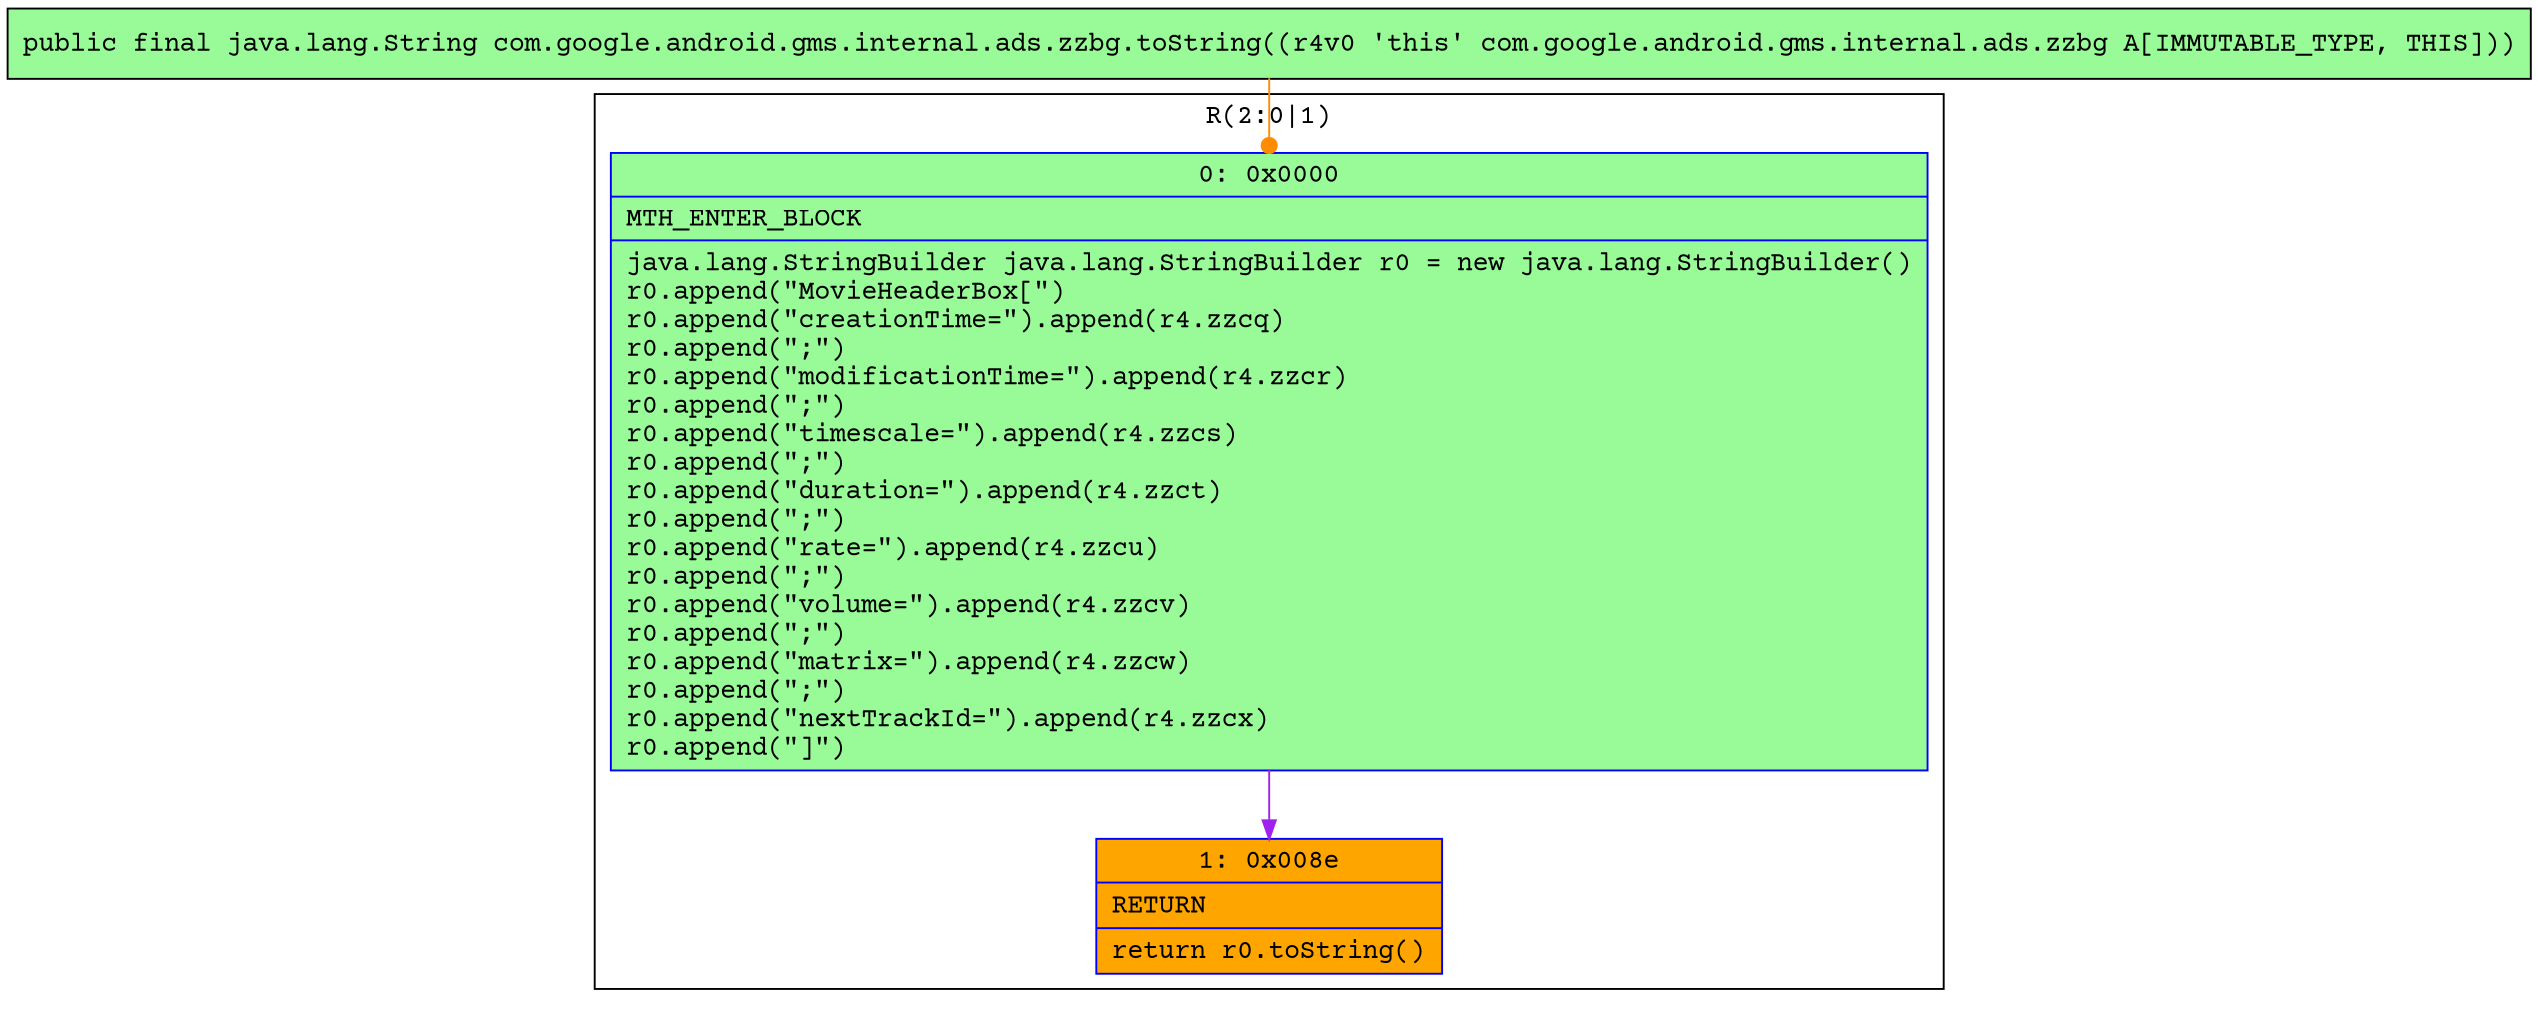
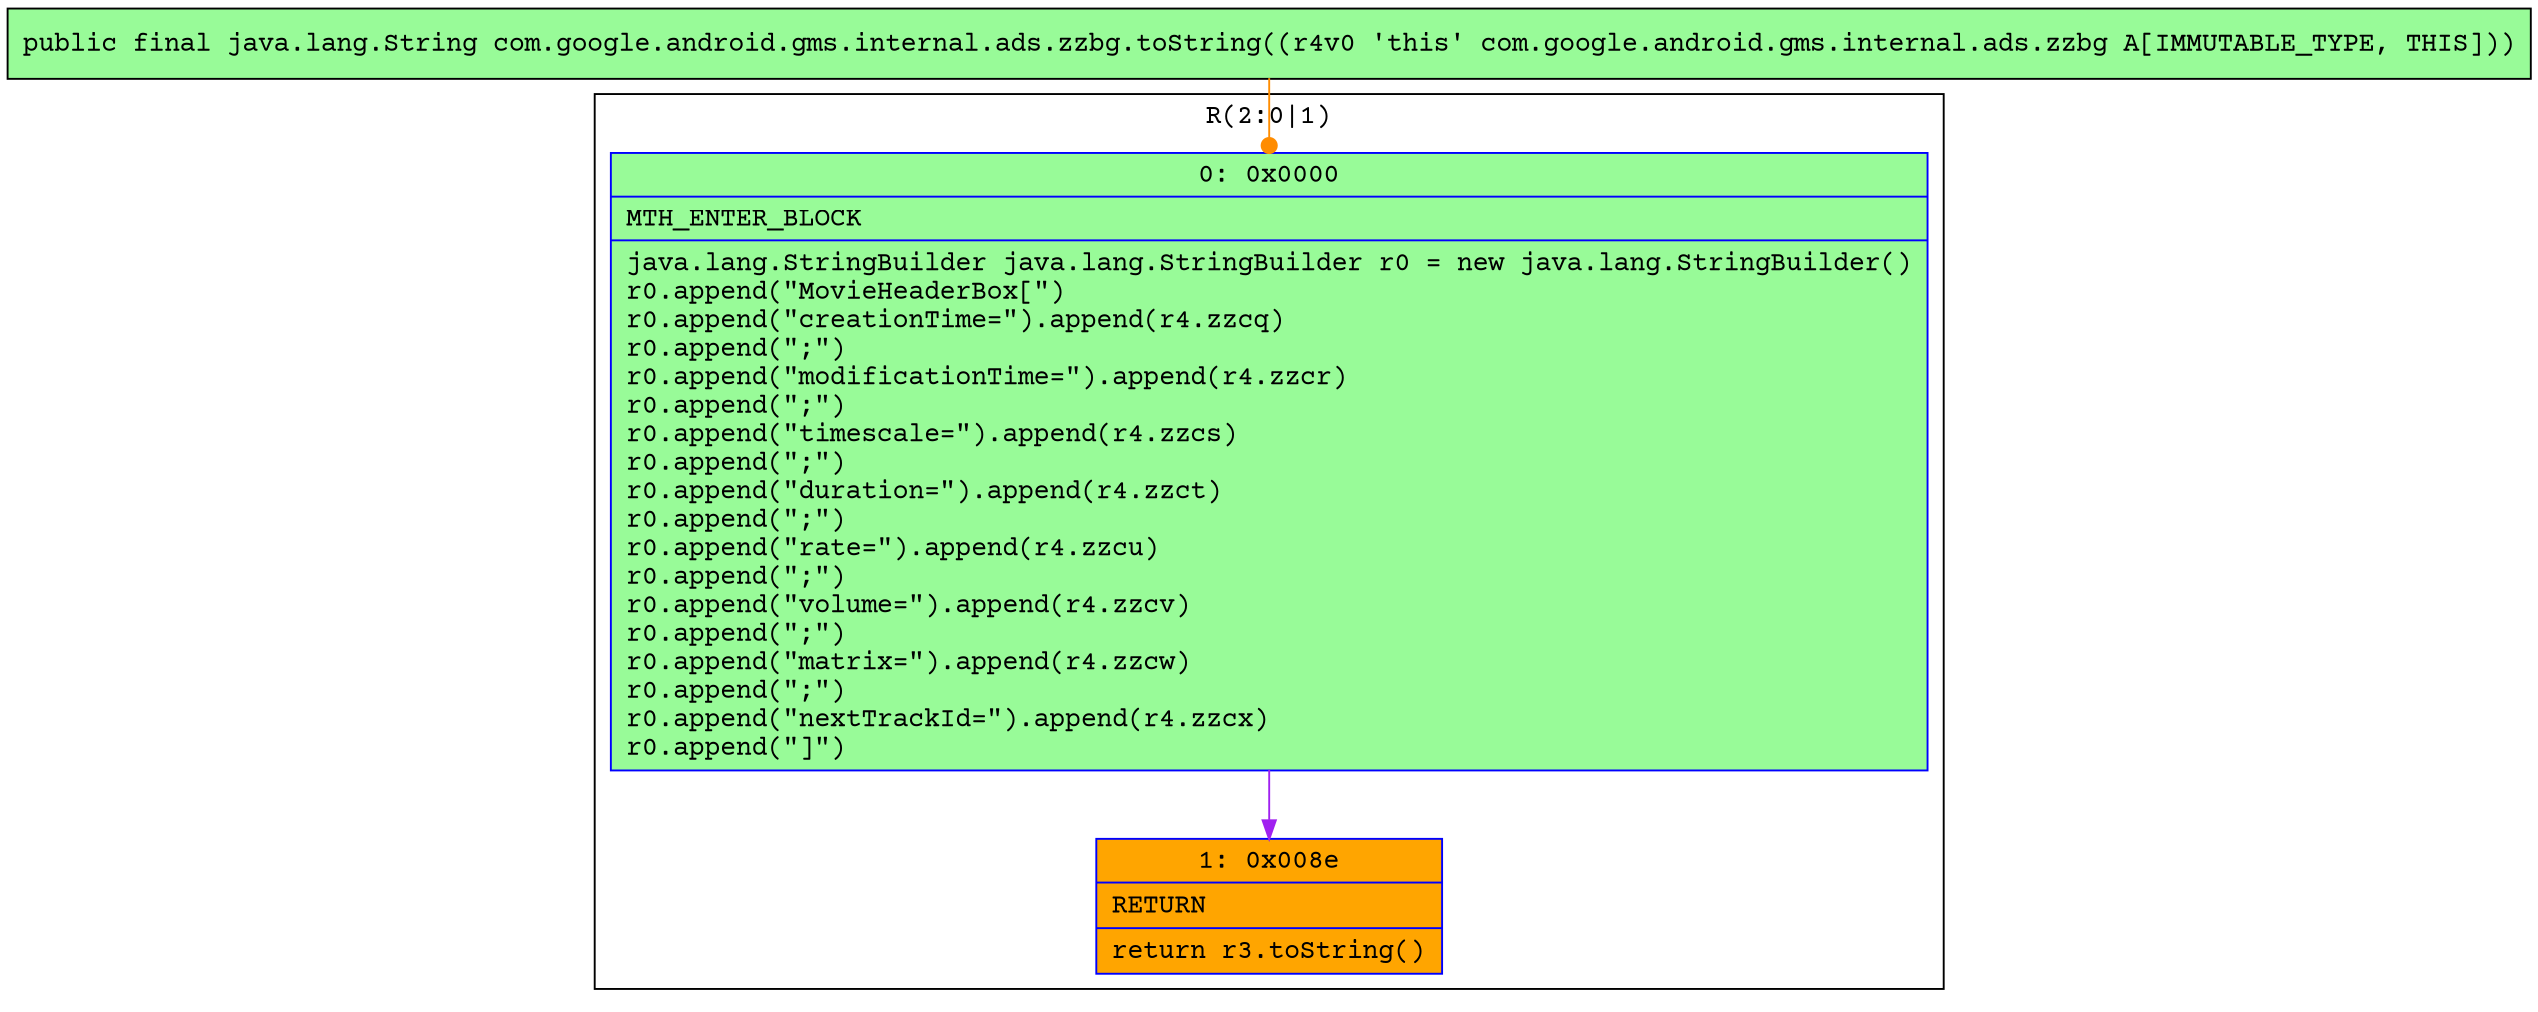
(1269, 950) -> (1269, 950)
